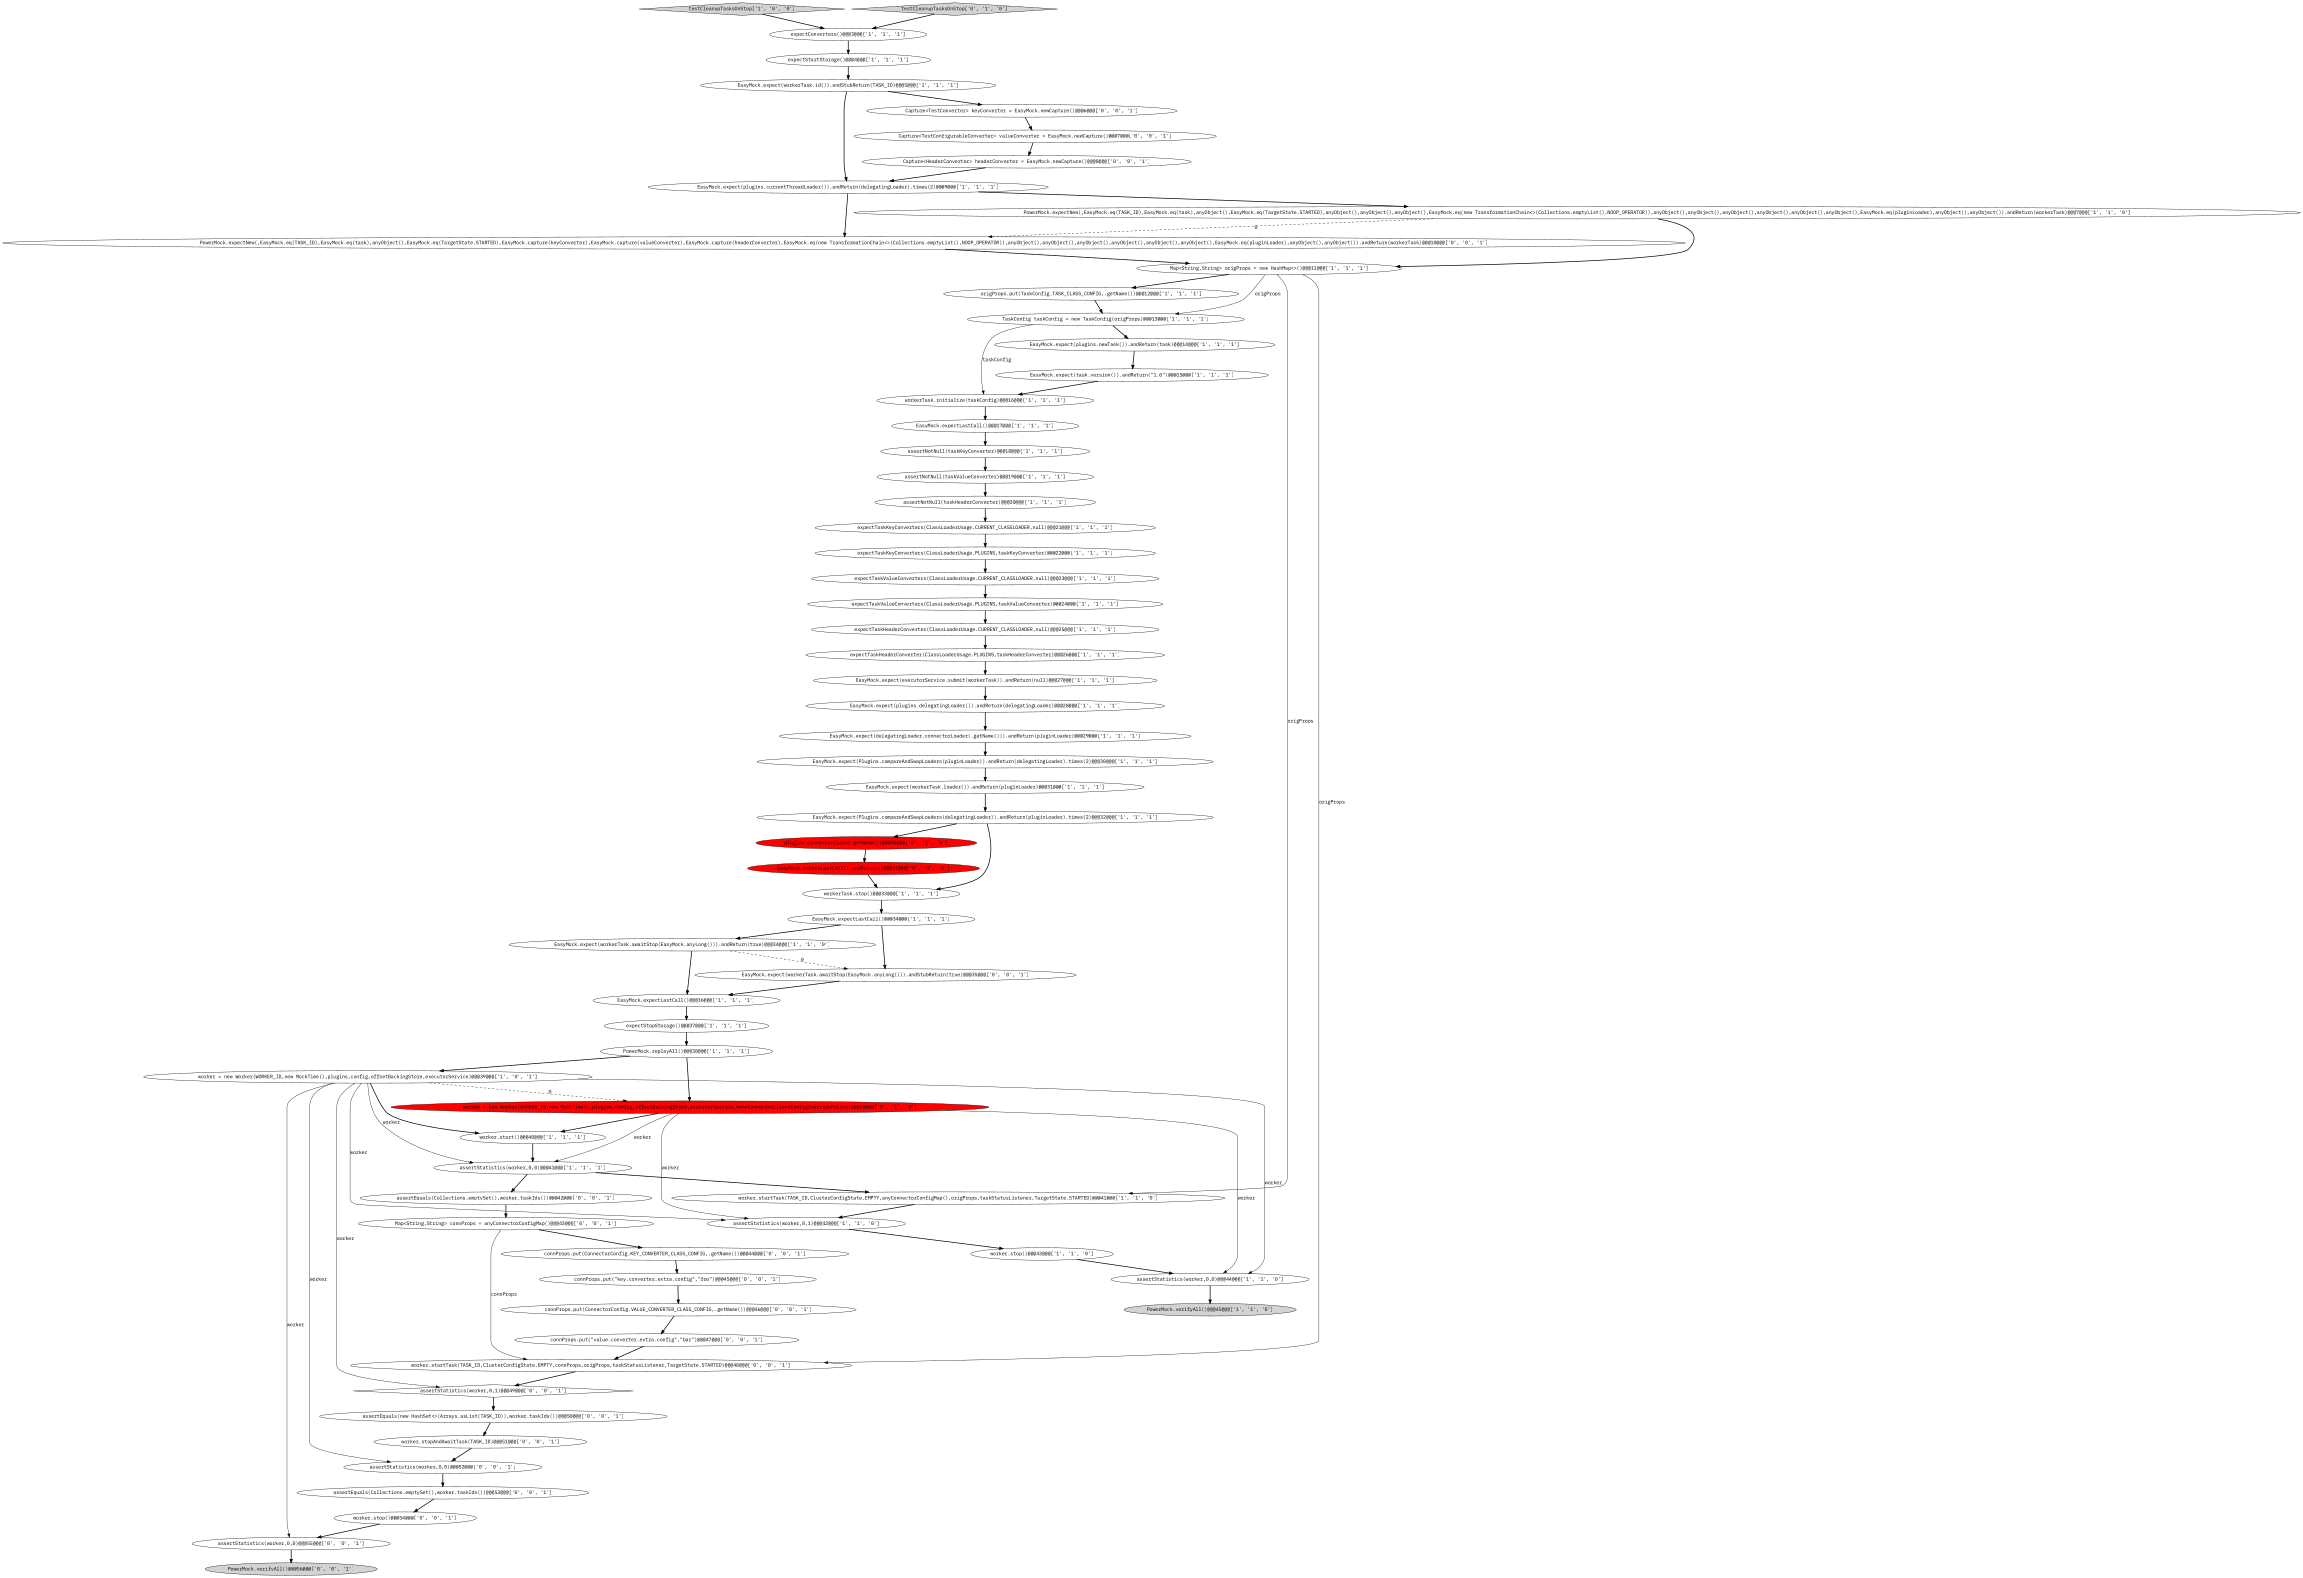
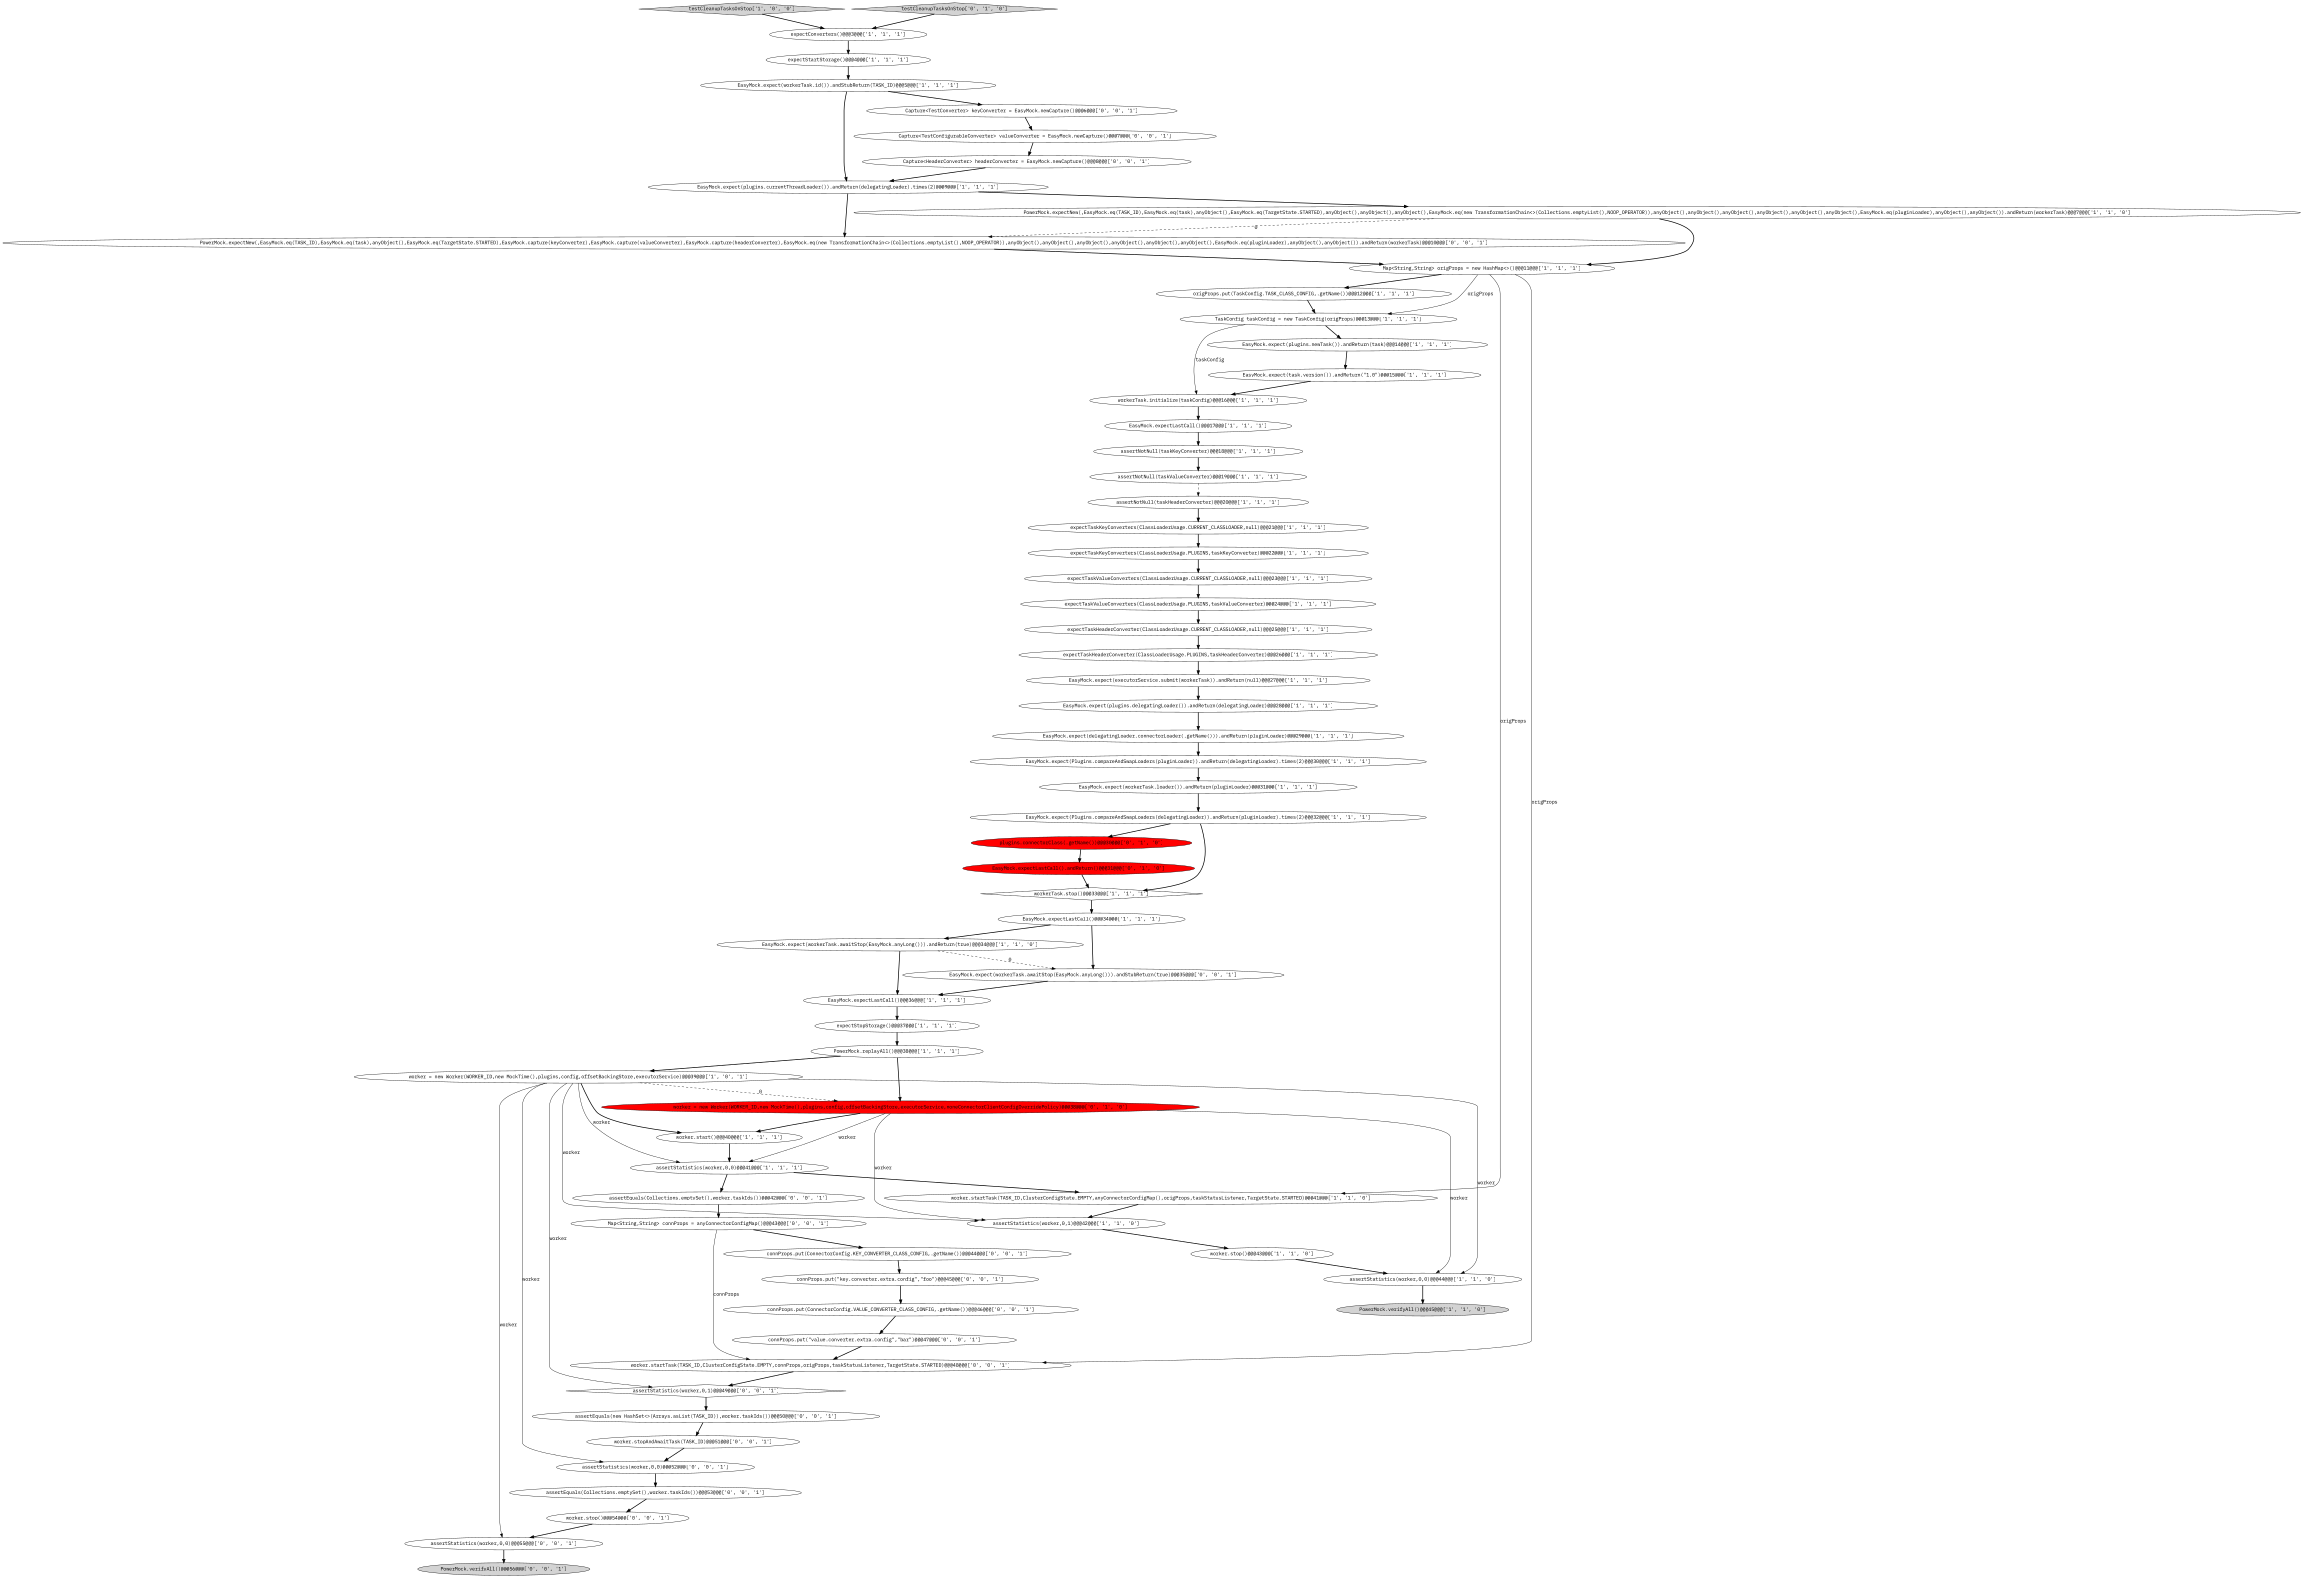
(985, 488) -> (1198, 488)
(881, 894) -> (1092, 894)
